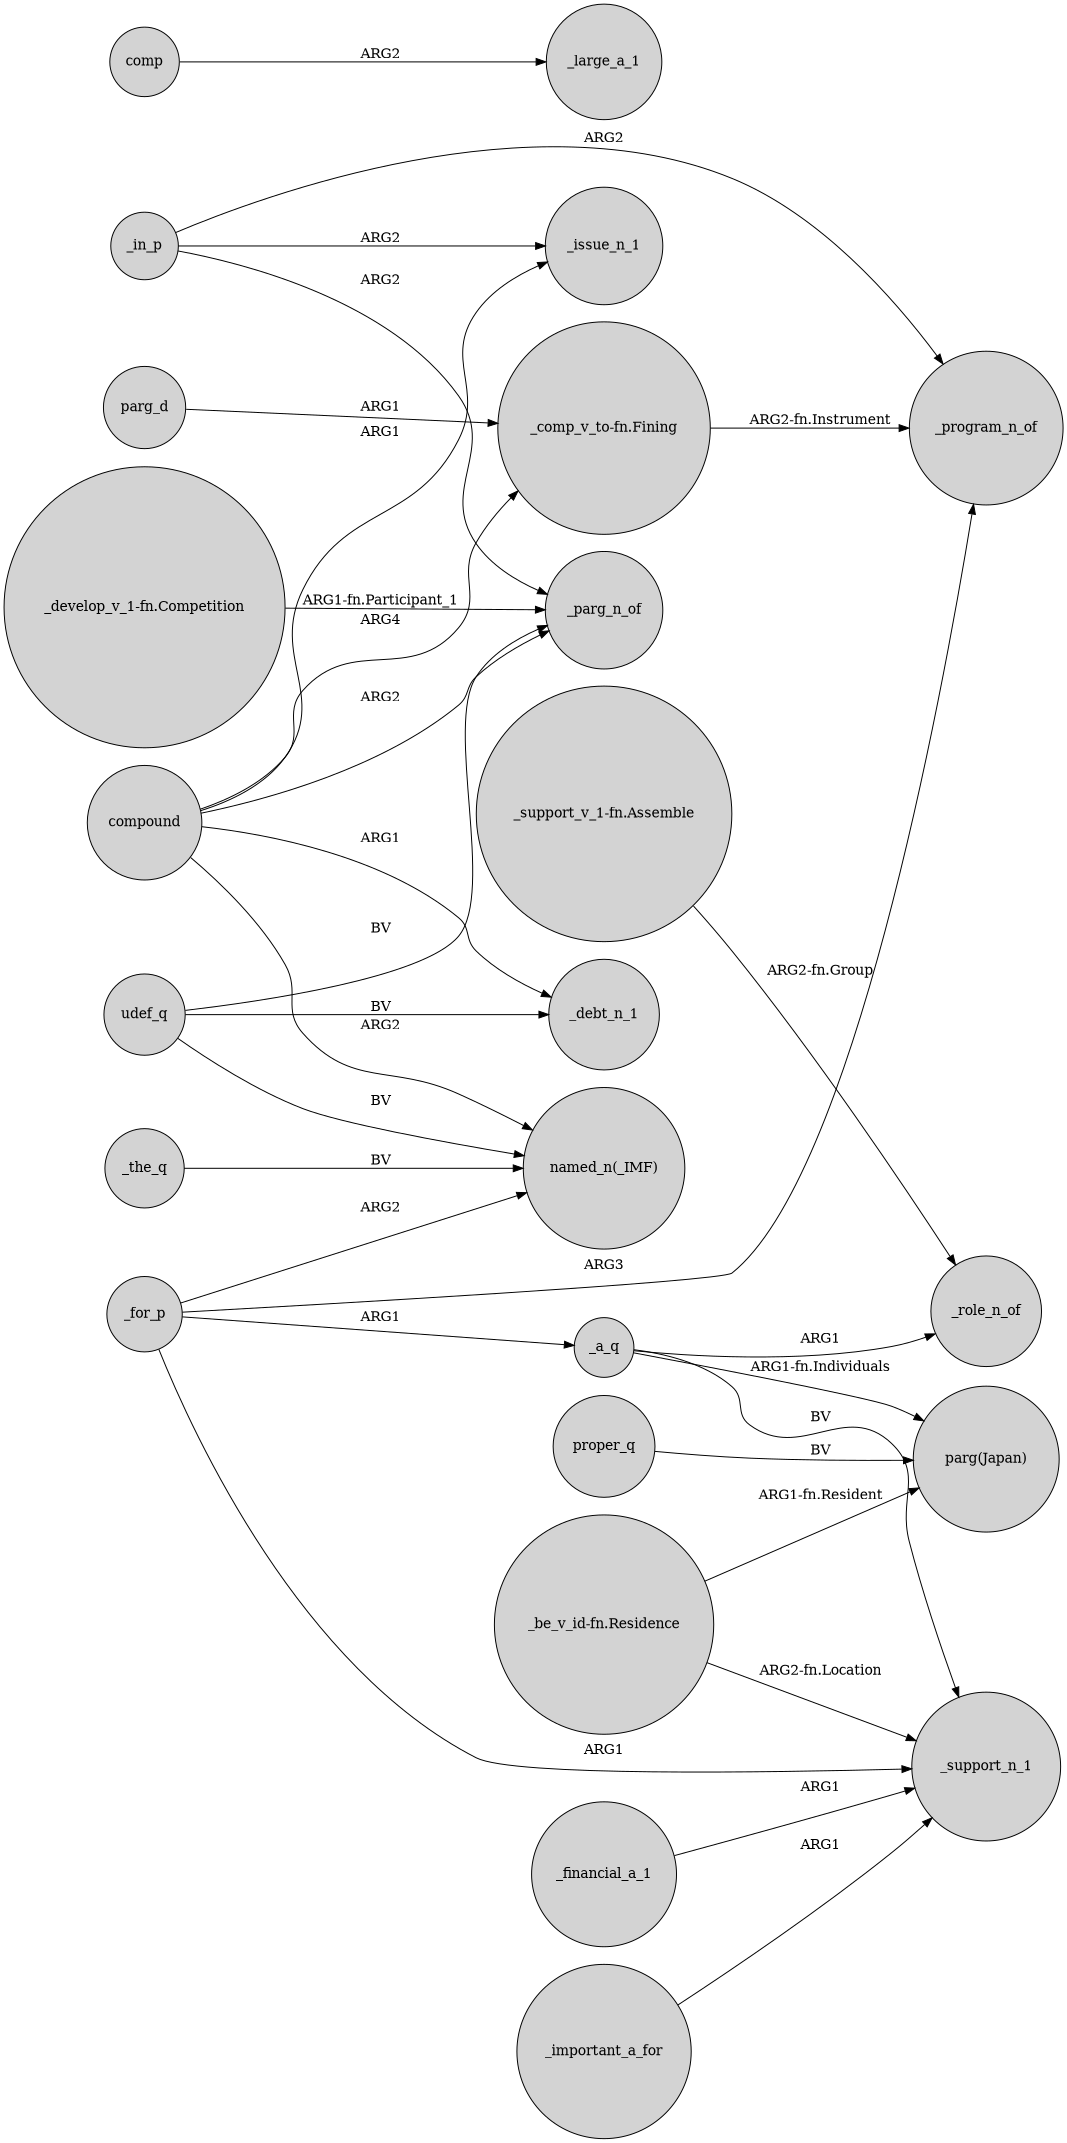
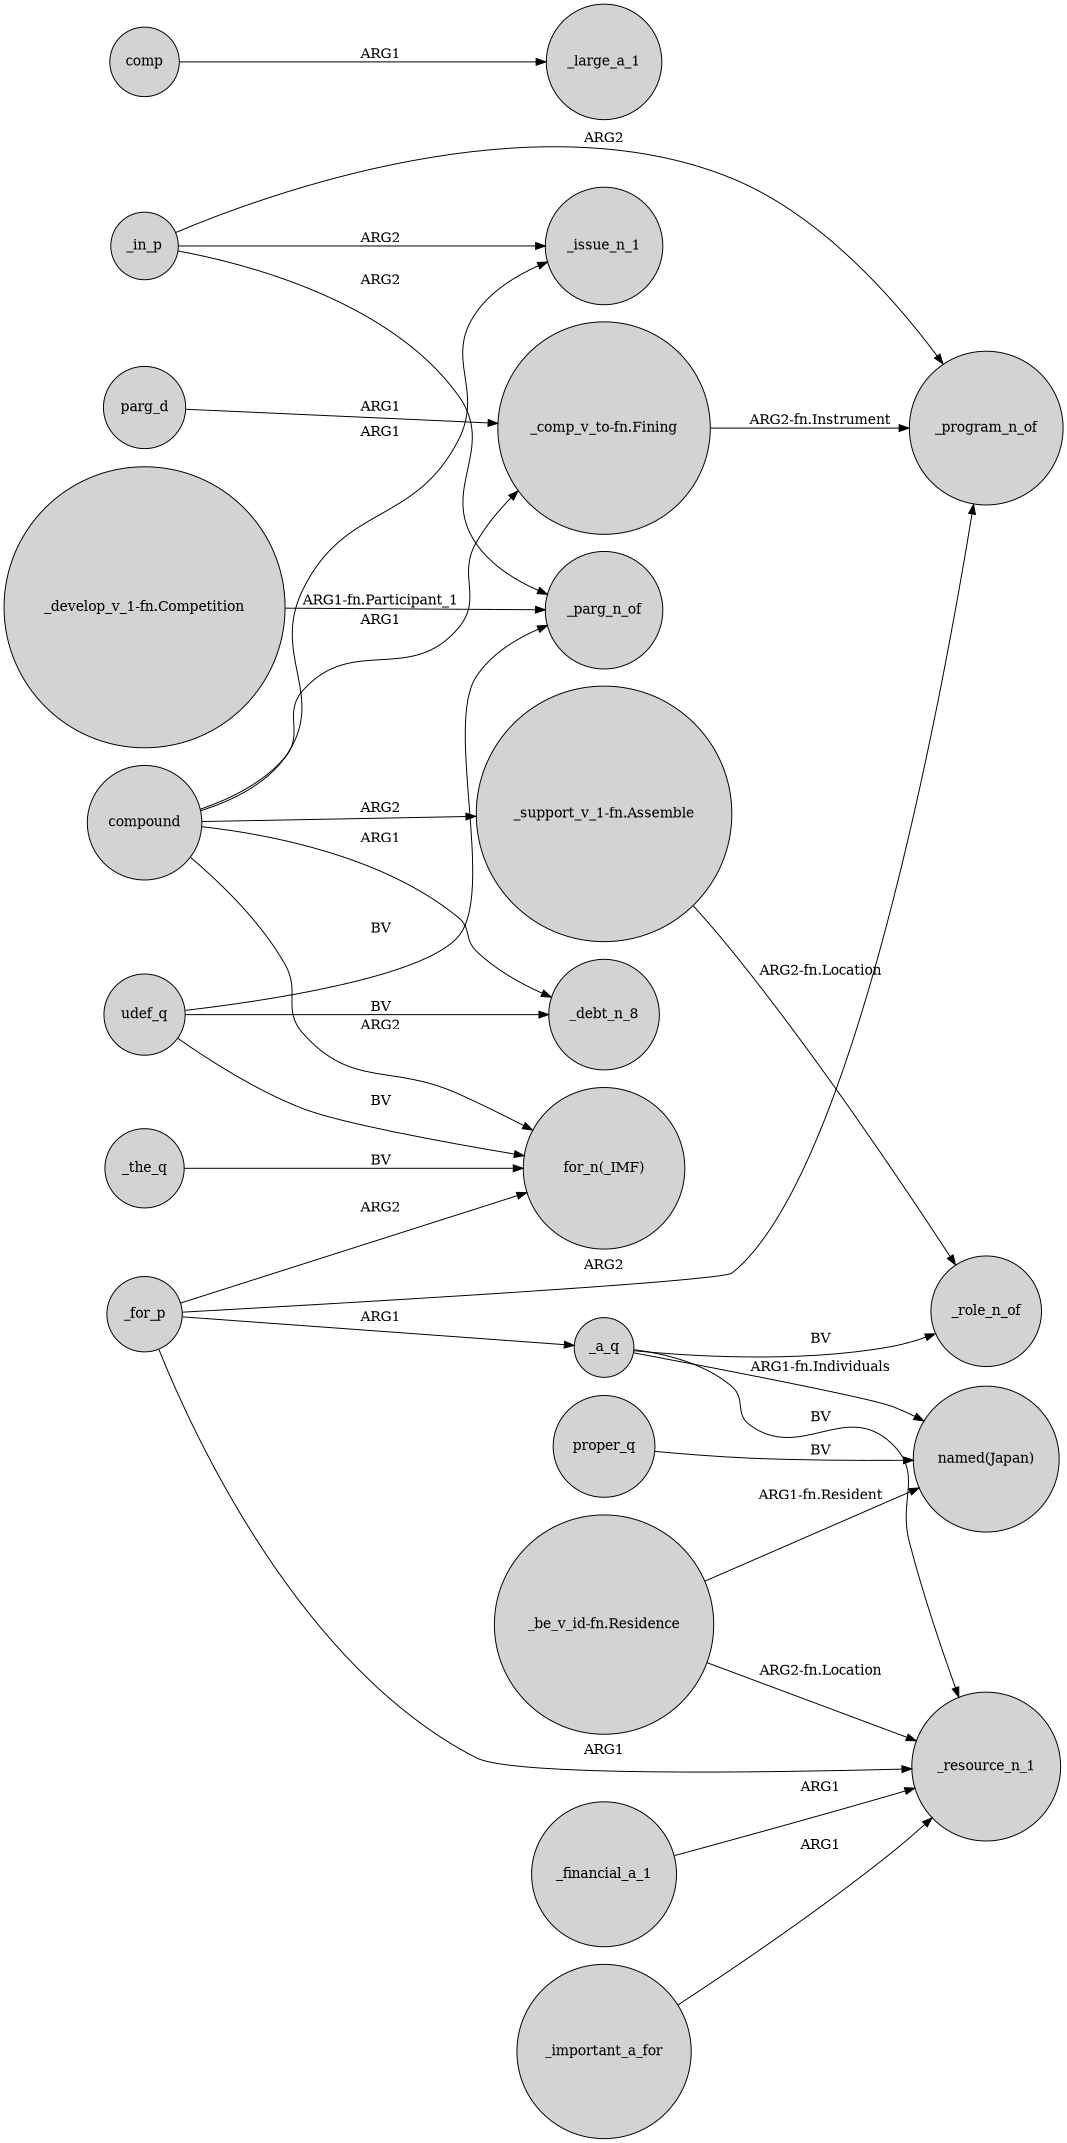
(381, 55) -> (381, 55)
(381, 620) -> (381, 620)
(386, 751) -> (334, 819)
(821, 971) -> (821, 971)
(604, 1015) -> (604, 1015)
(604, 1168) -> (604, 1168)
(604, 1266) -> (604, 1266)
(821, 1339) -> (821, 1339)
(986, 1459) -> (986, 1459)
(986, 1767) -> (986, 1767)
